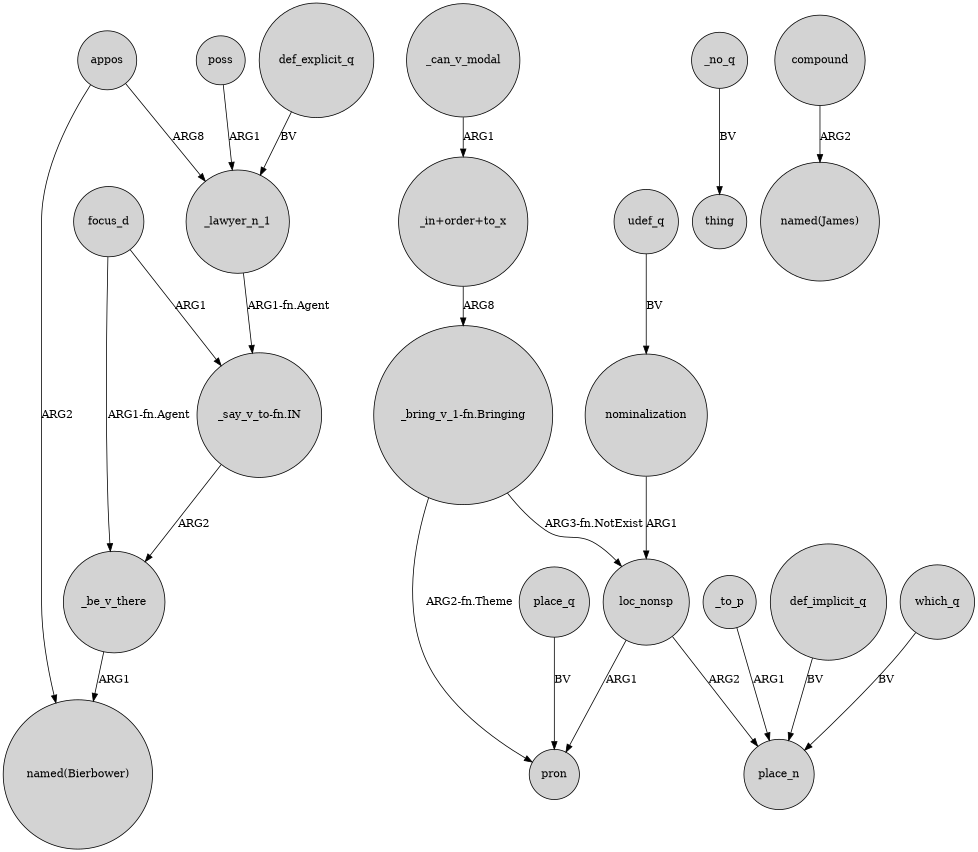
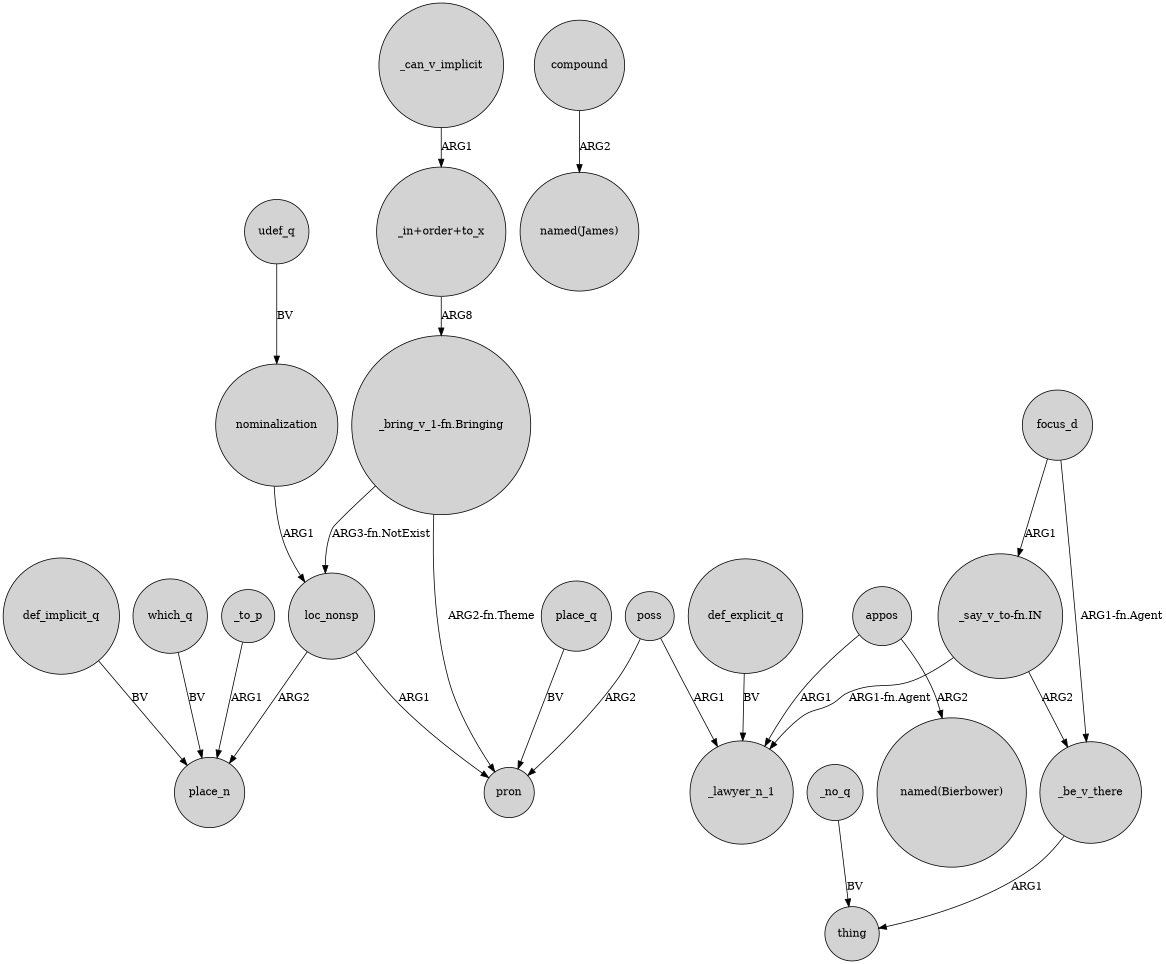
(463, 60) -> (441, 65)
(189, 137) -> (816, 698)
(247, 309) -> (859, 689)
(99, 673) -> (983, 896)
none -> (593, 710)
